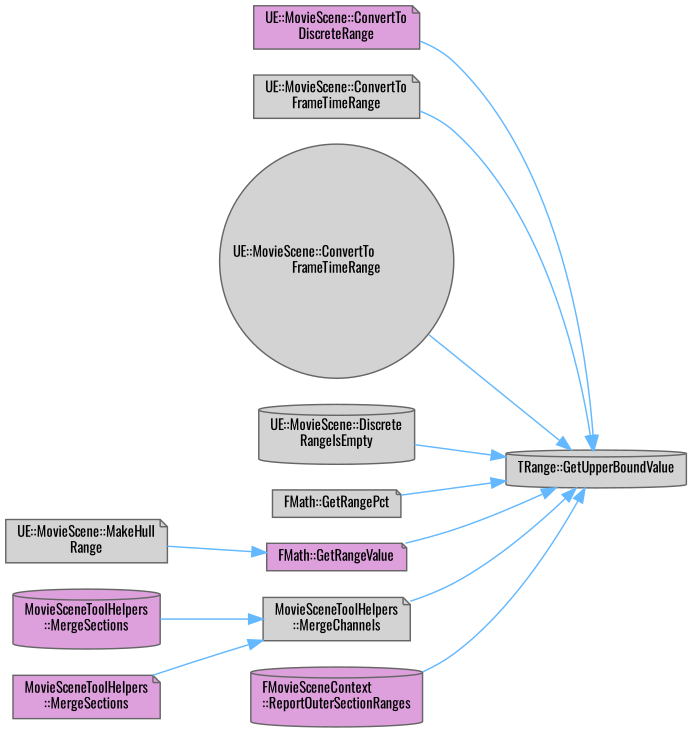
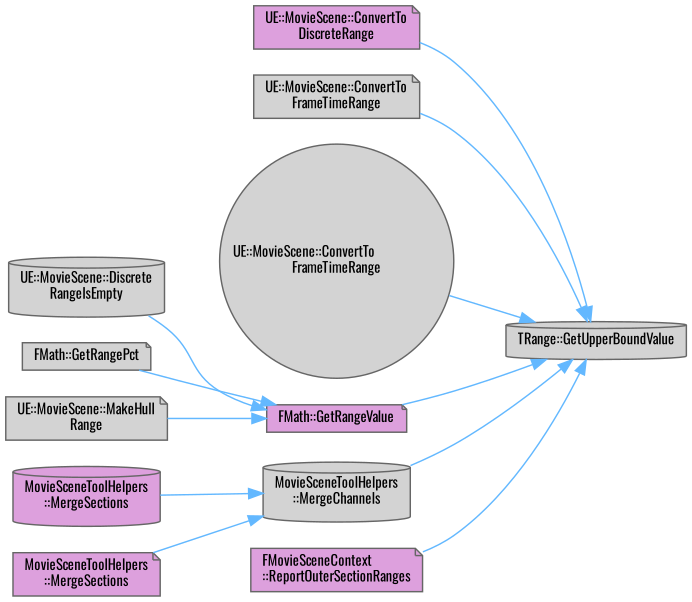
(453, 450) -> (195, 367)
(446, 489) -> (197, 385)
(337, 619) -> (337, 492)
(337, 697) -> (337, 570)
